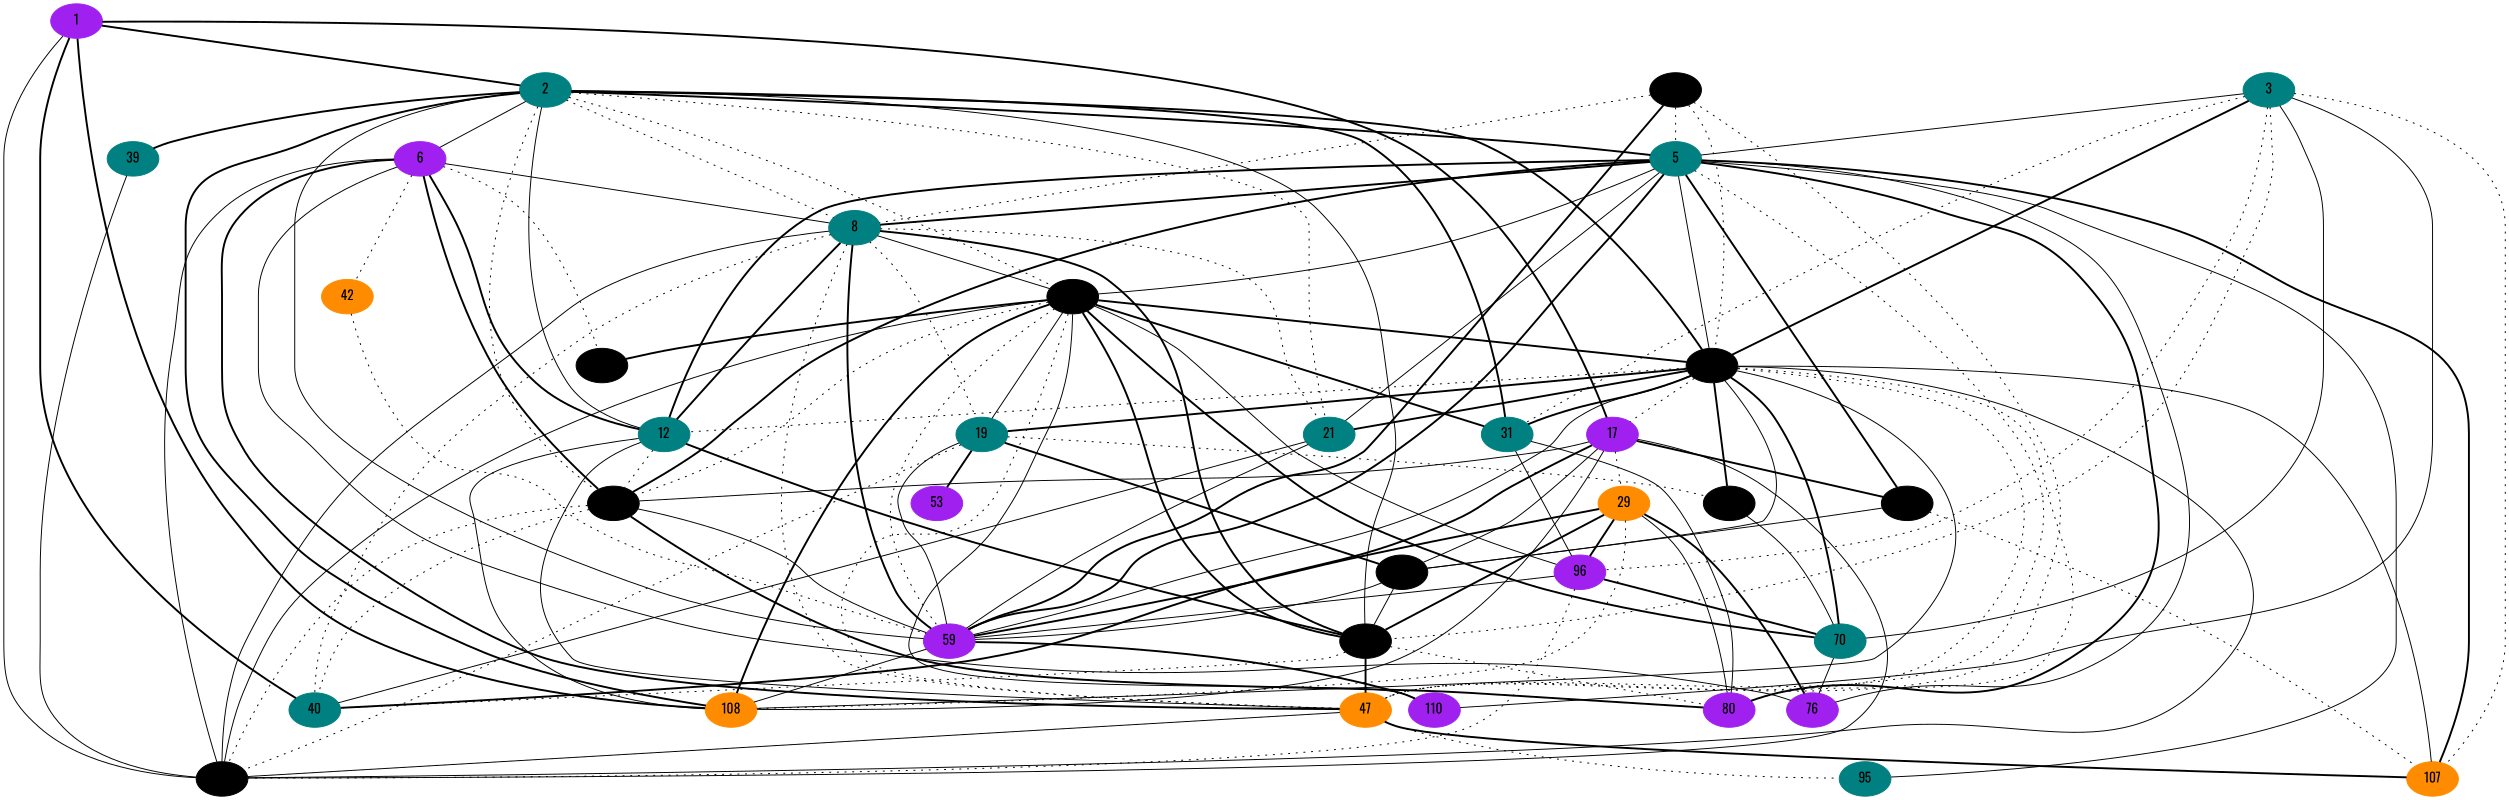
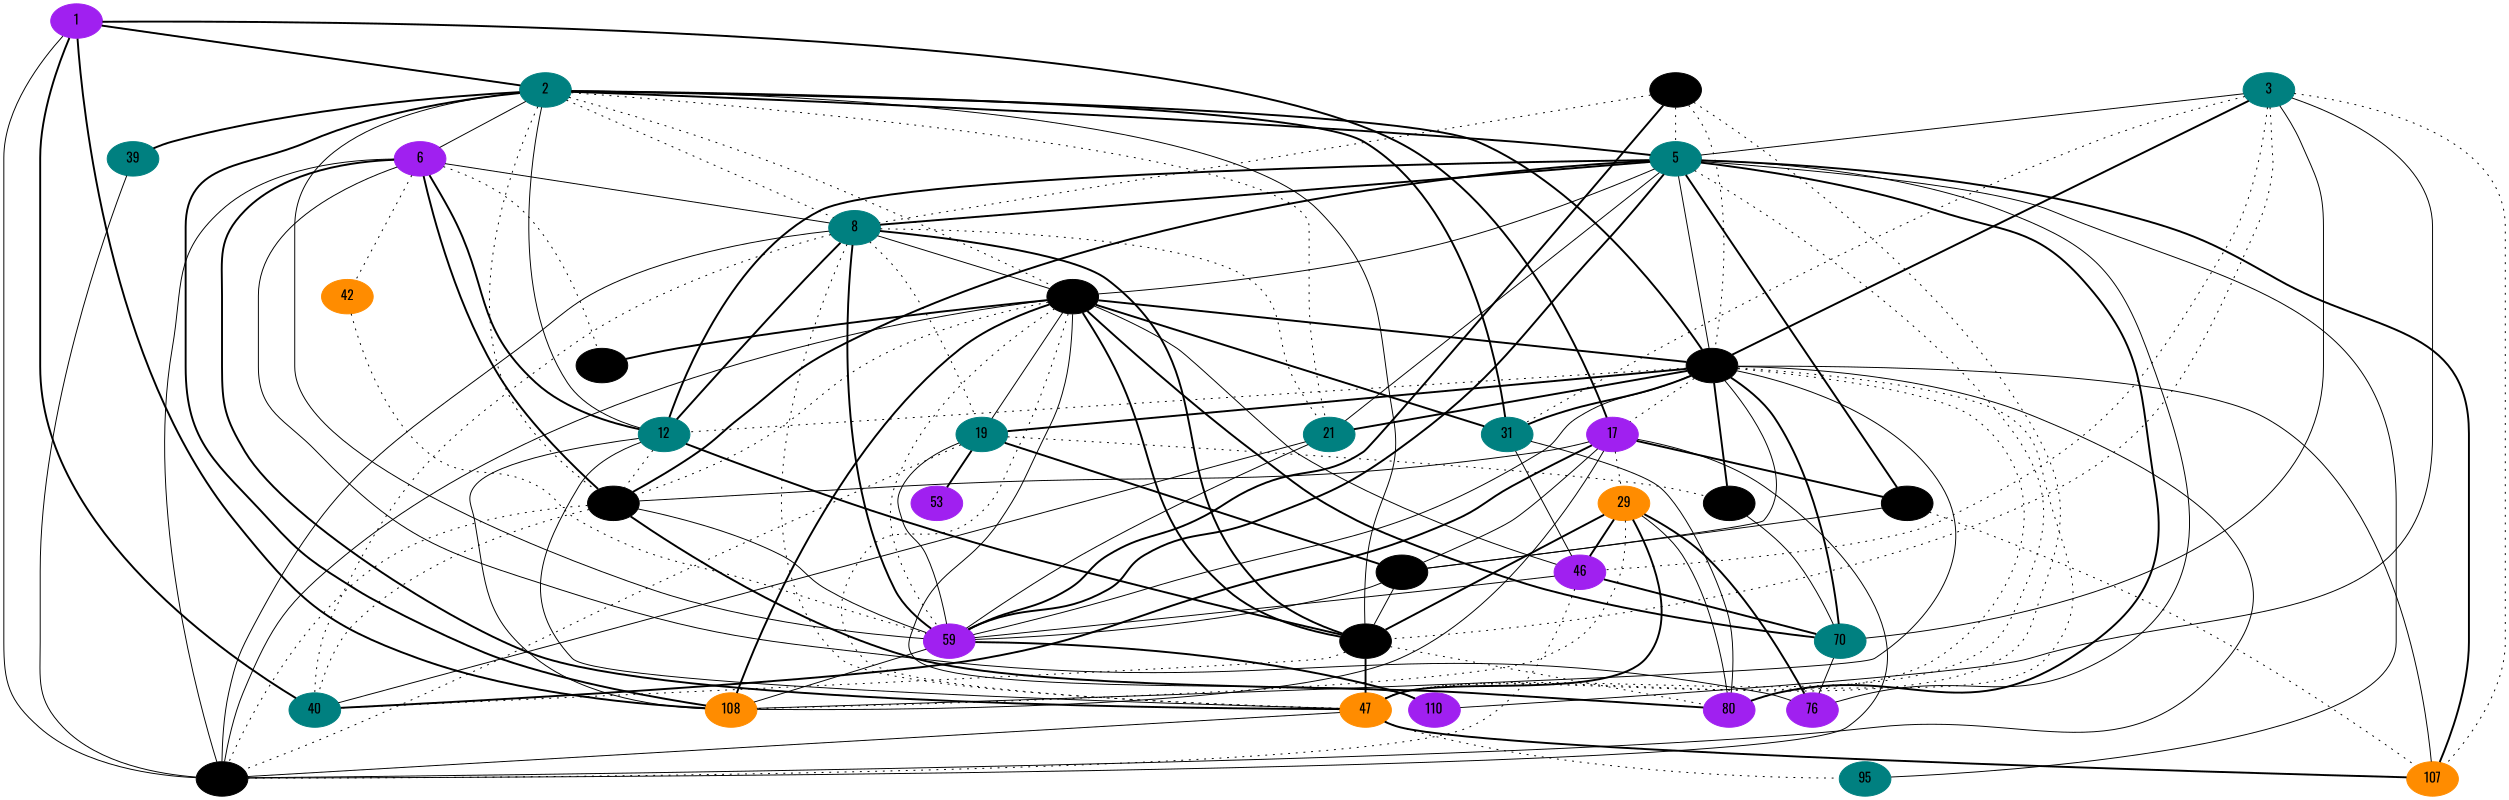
(1580, 572) -> (1580, 572)
(1162, 601) -> (1639, 663)
